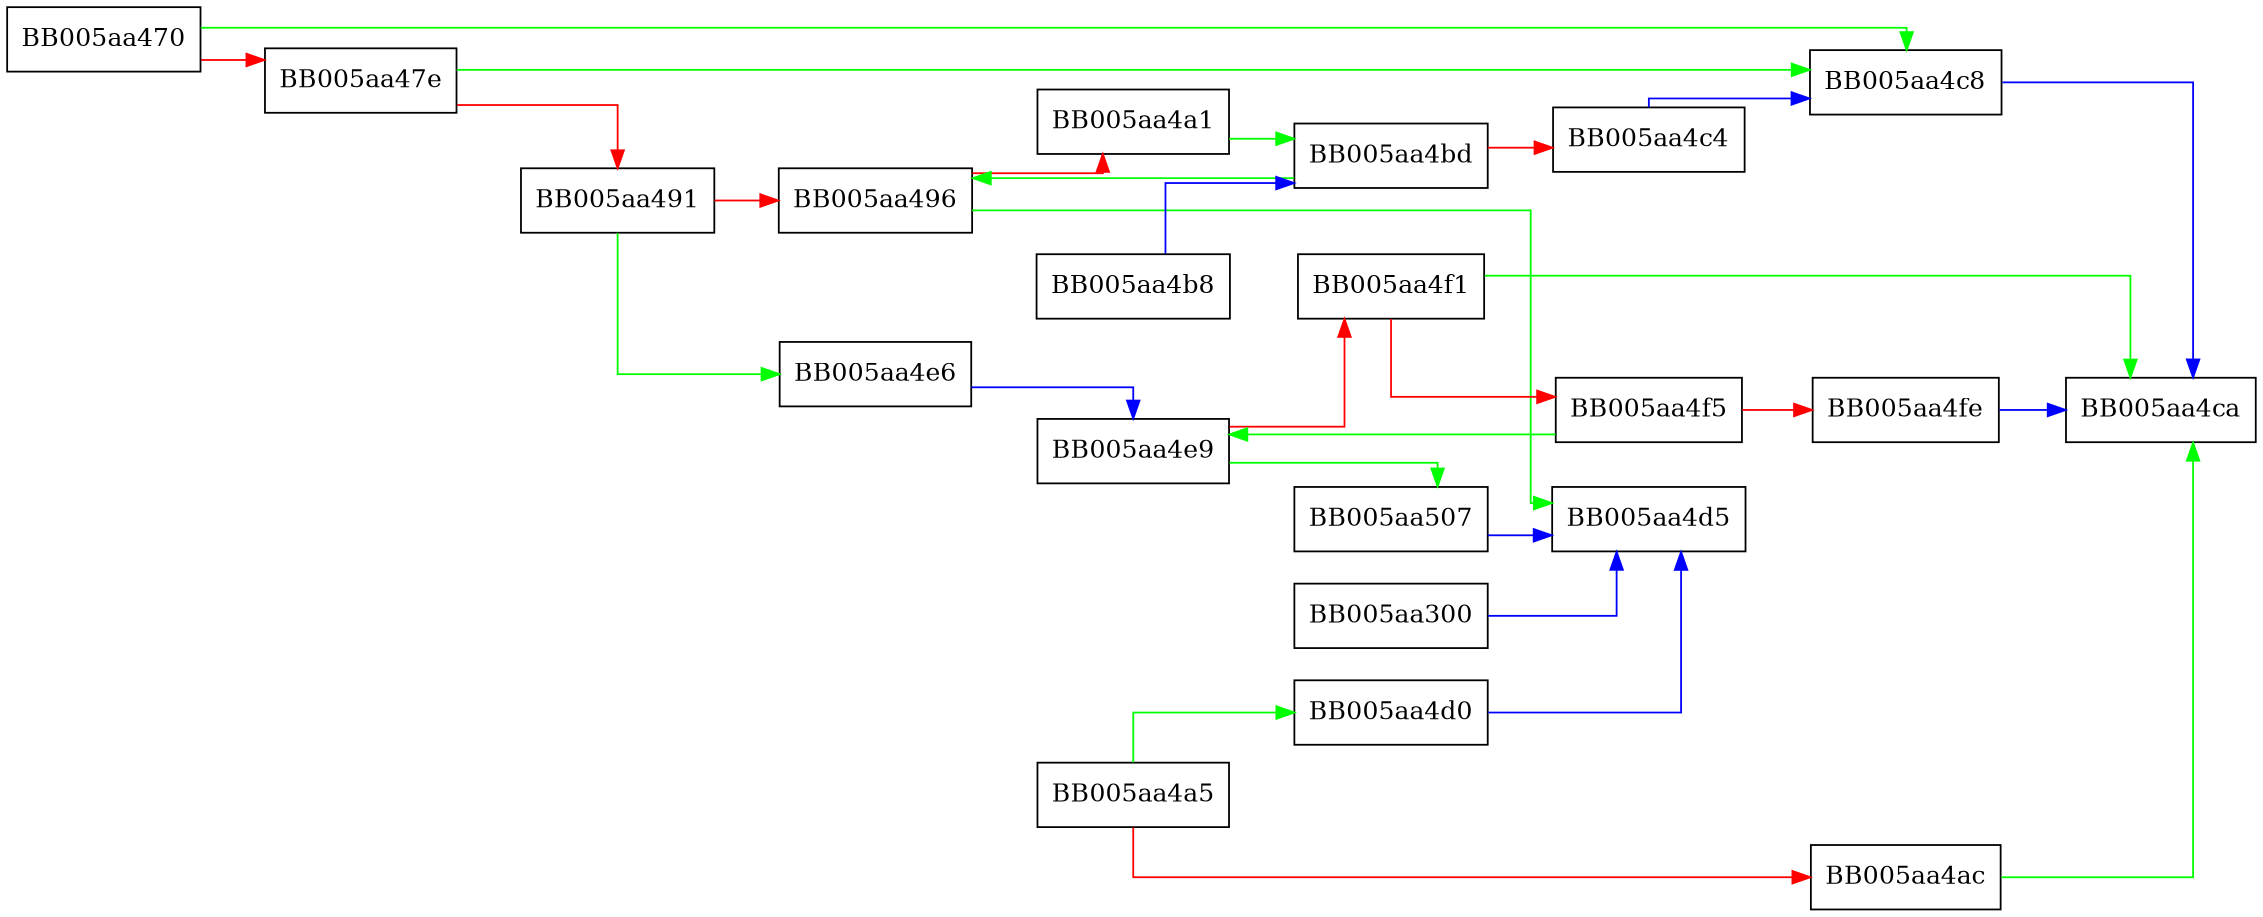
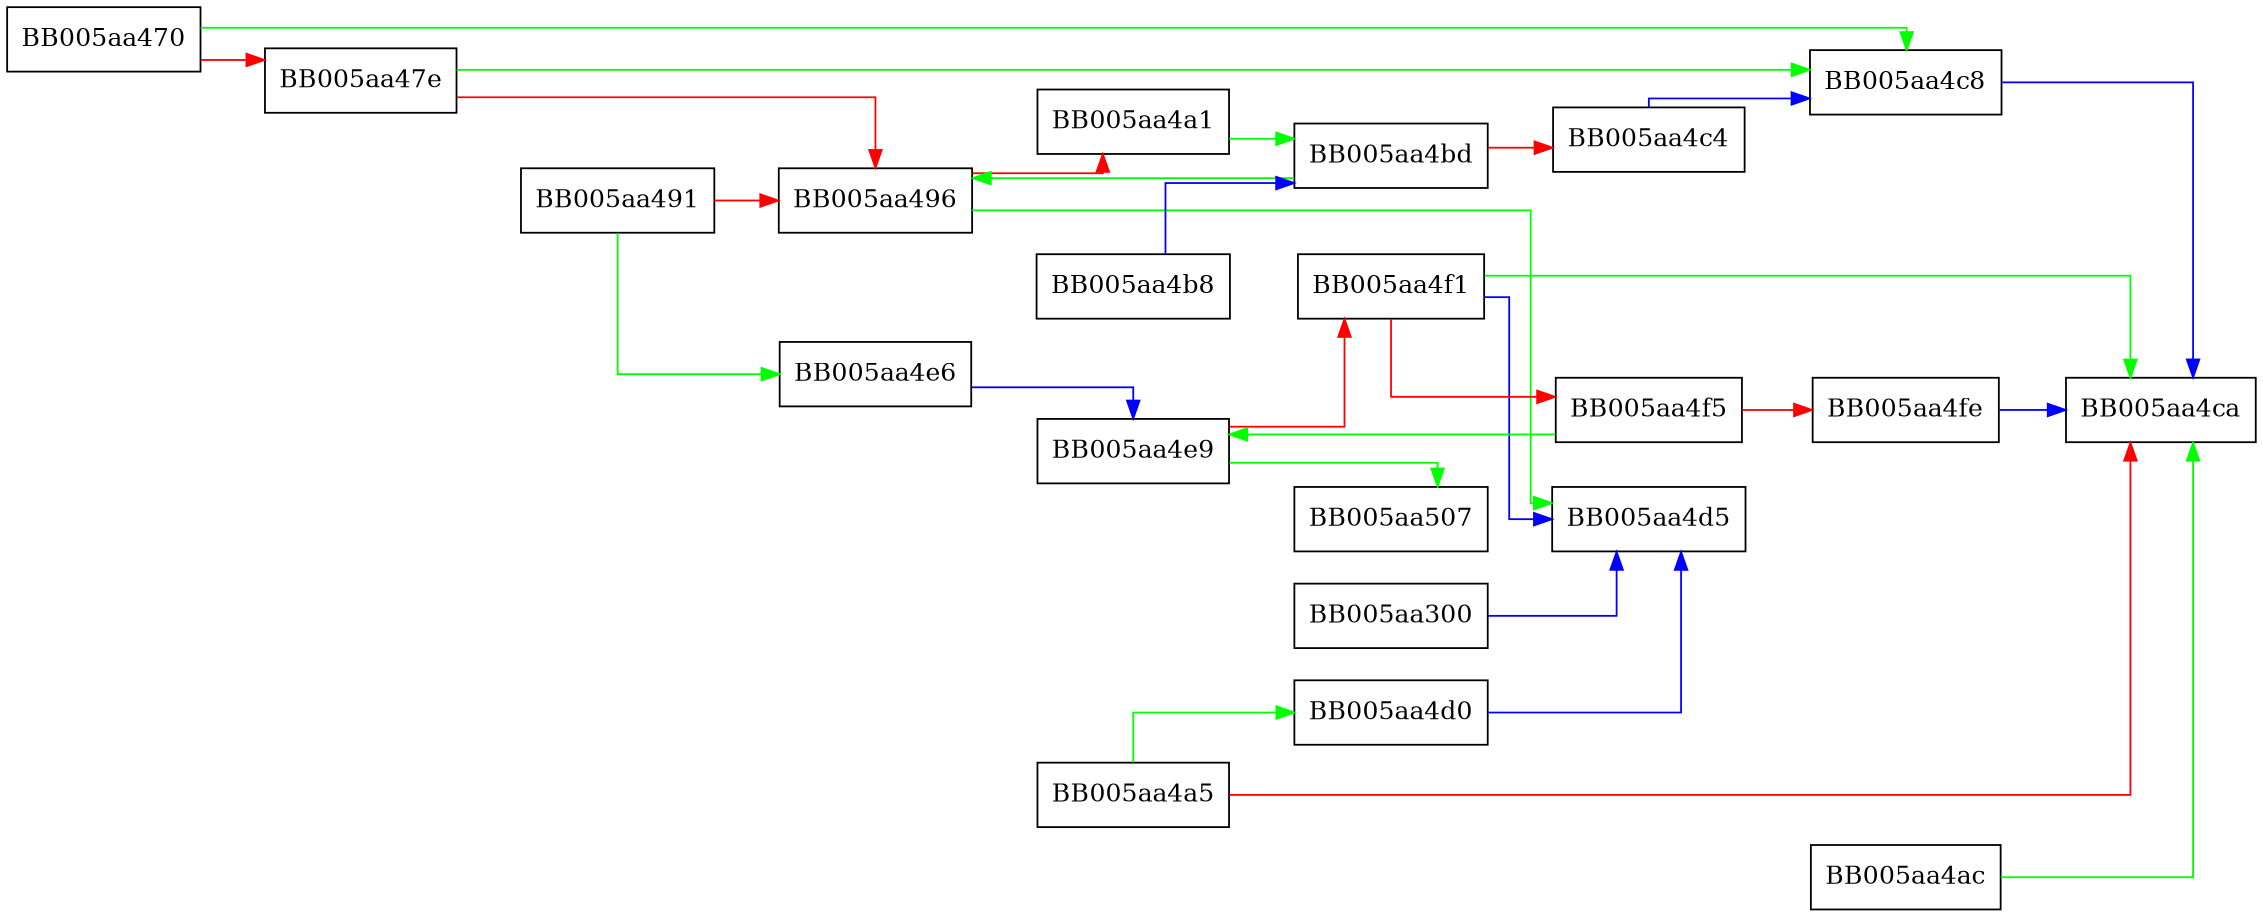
(560, 105) -> (693, 97)
(1511, 535) -> (1509, 408)
(1438, 877) -> (1847, 795)
